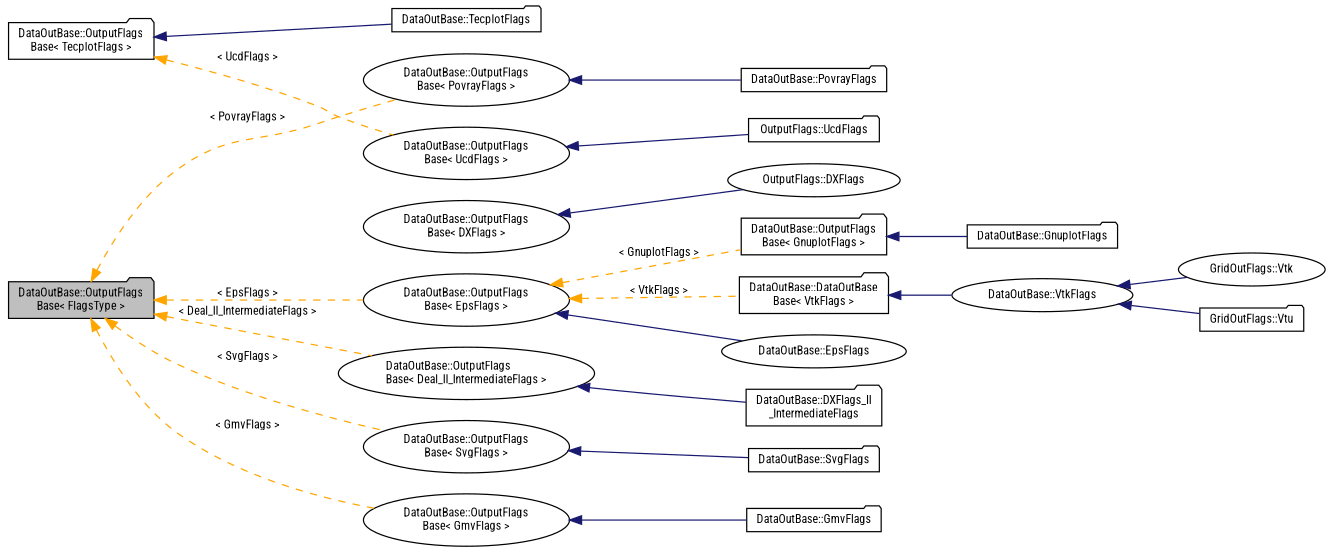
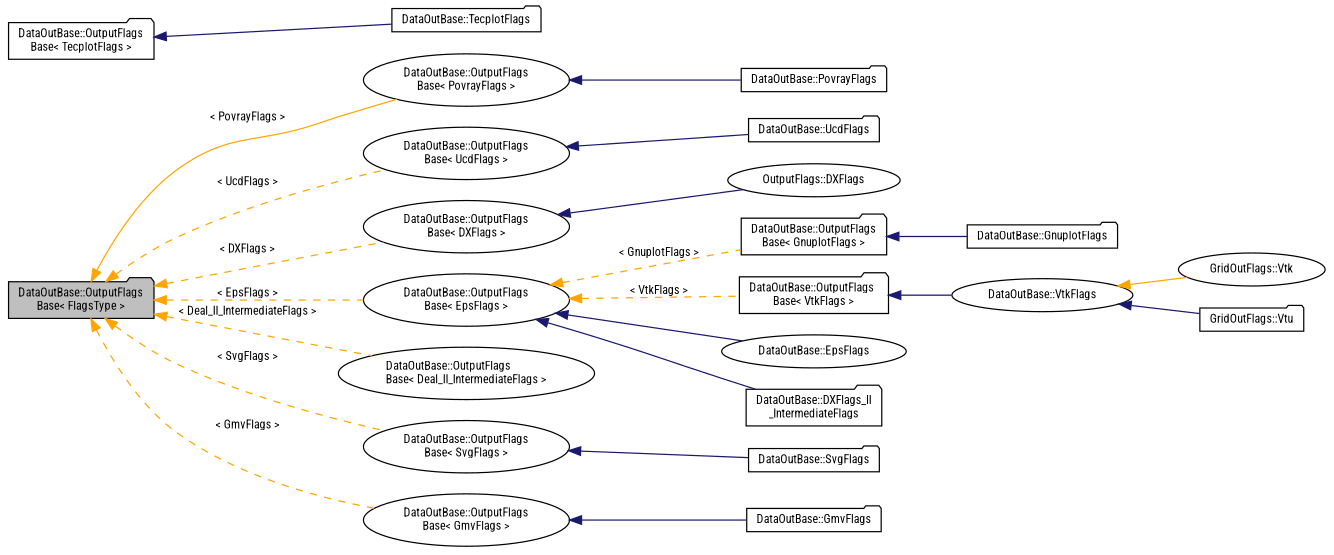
(282, 93) -> (246, 210)
(814, 130) -> (814, 130)
(222, 146) -> (222, 146)
none -> (275, 263)
(1159, 281) -> (1159, 281)
(814, 295) -> (814, 295)
(668, 395) -> (652, 355)
